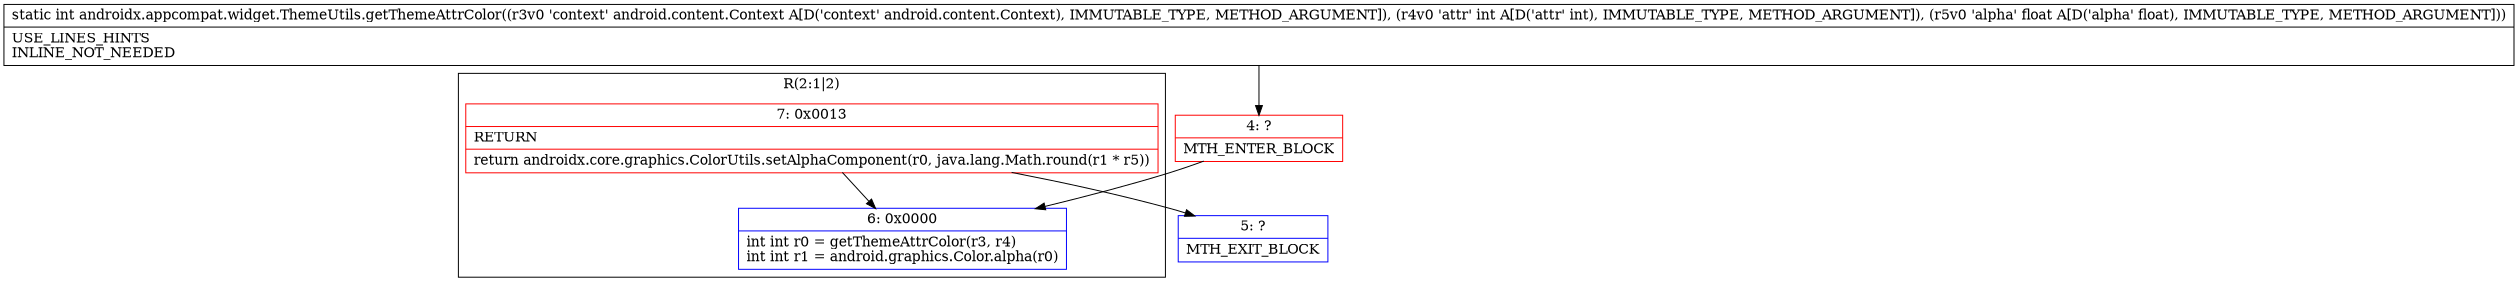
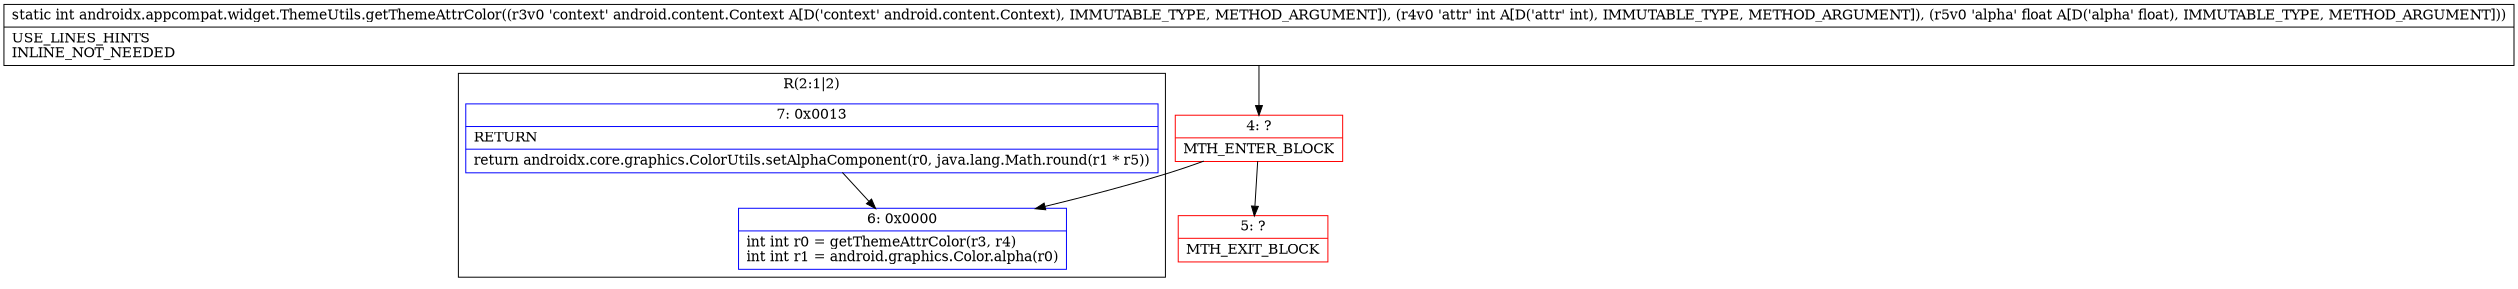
(812, 138) -> (812, 138)
(1090, 189) -> (1256, 184)
(1253, 239) -> (1253, 239)
